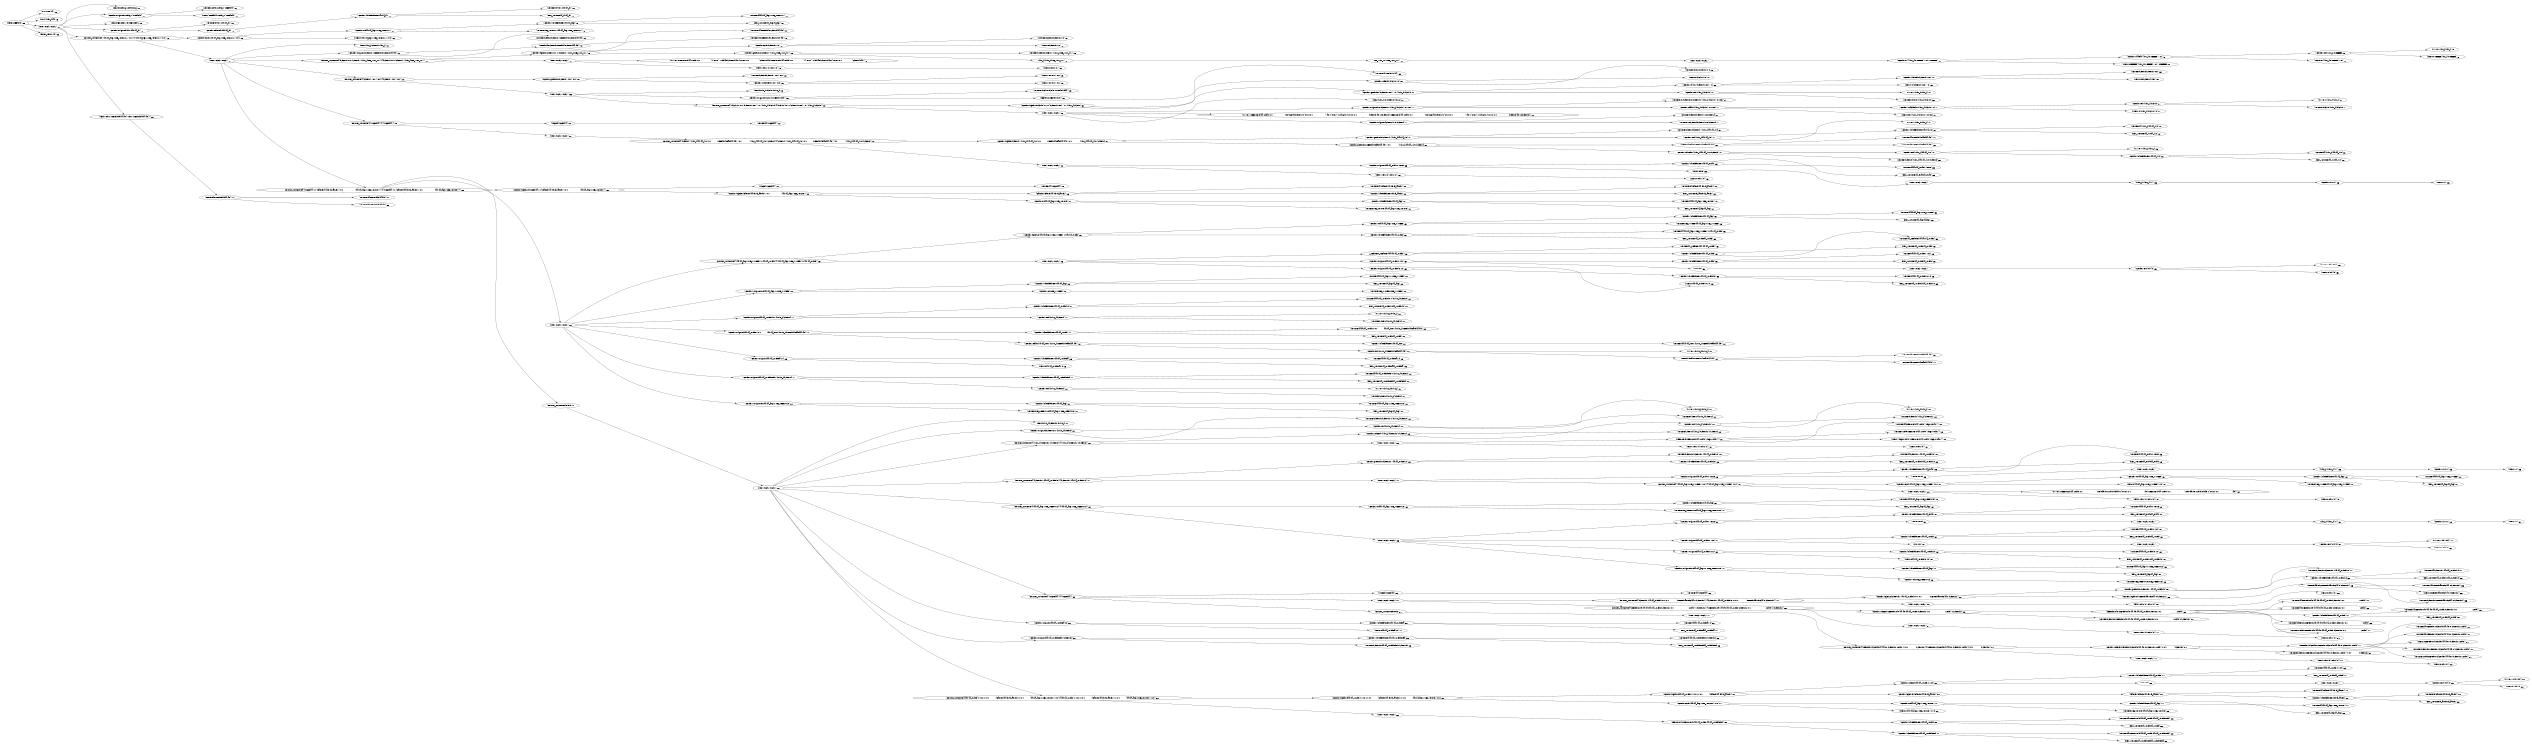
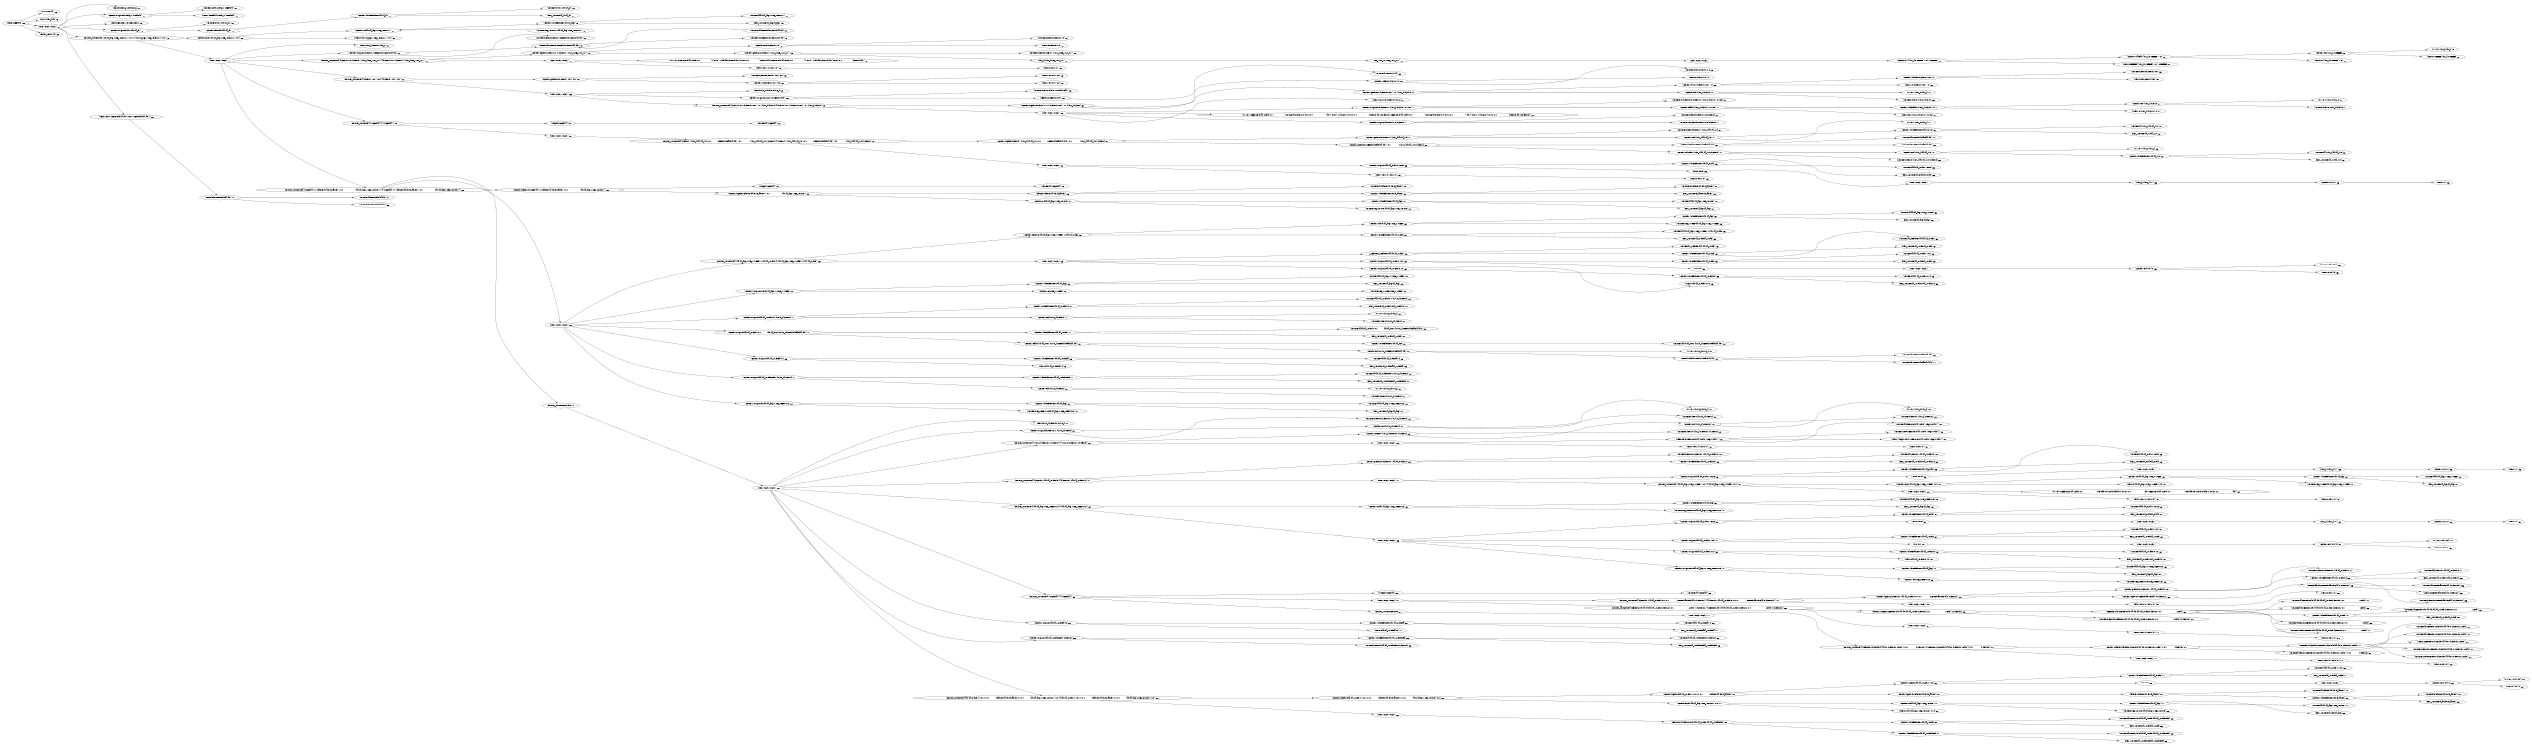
(464, 32) -> (465, 30)
(652, 32) -> (661, 29)
(1074, 638) -> (1074, 638)
